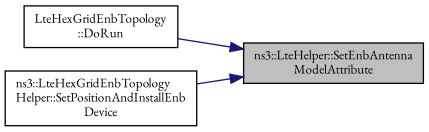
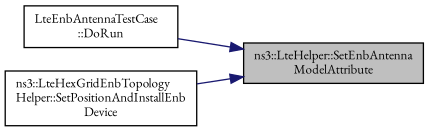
(101, 27) -> (101, 27)
